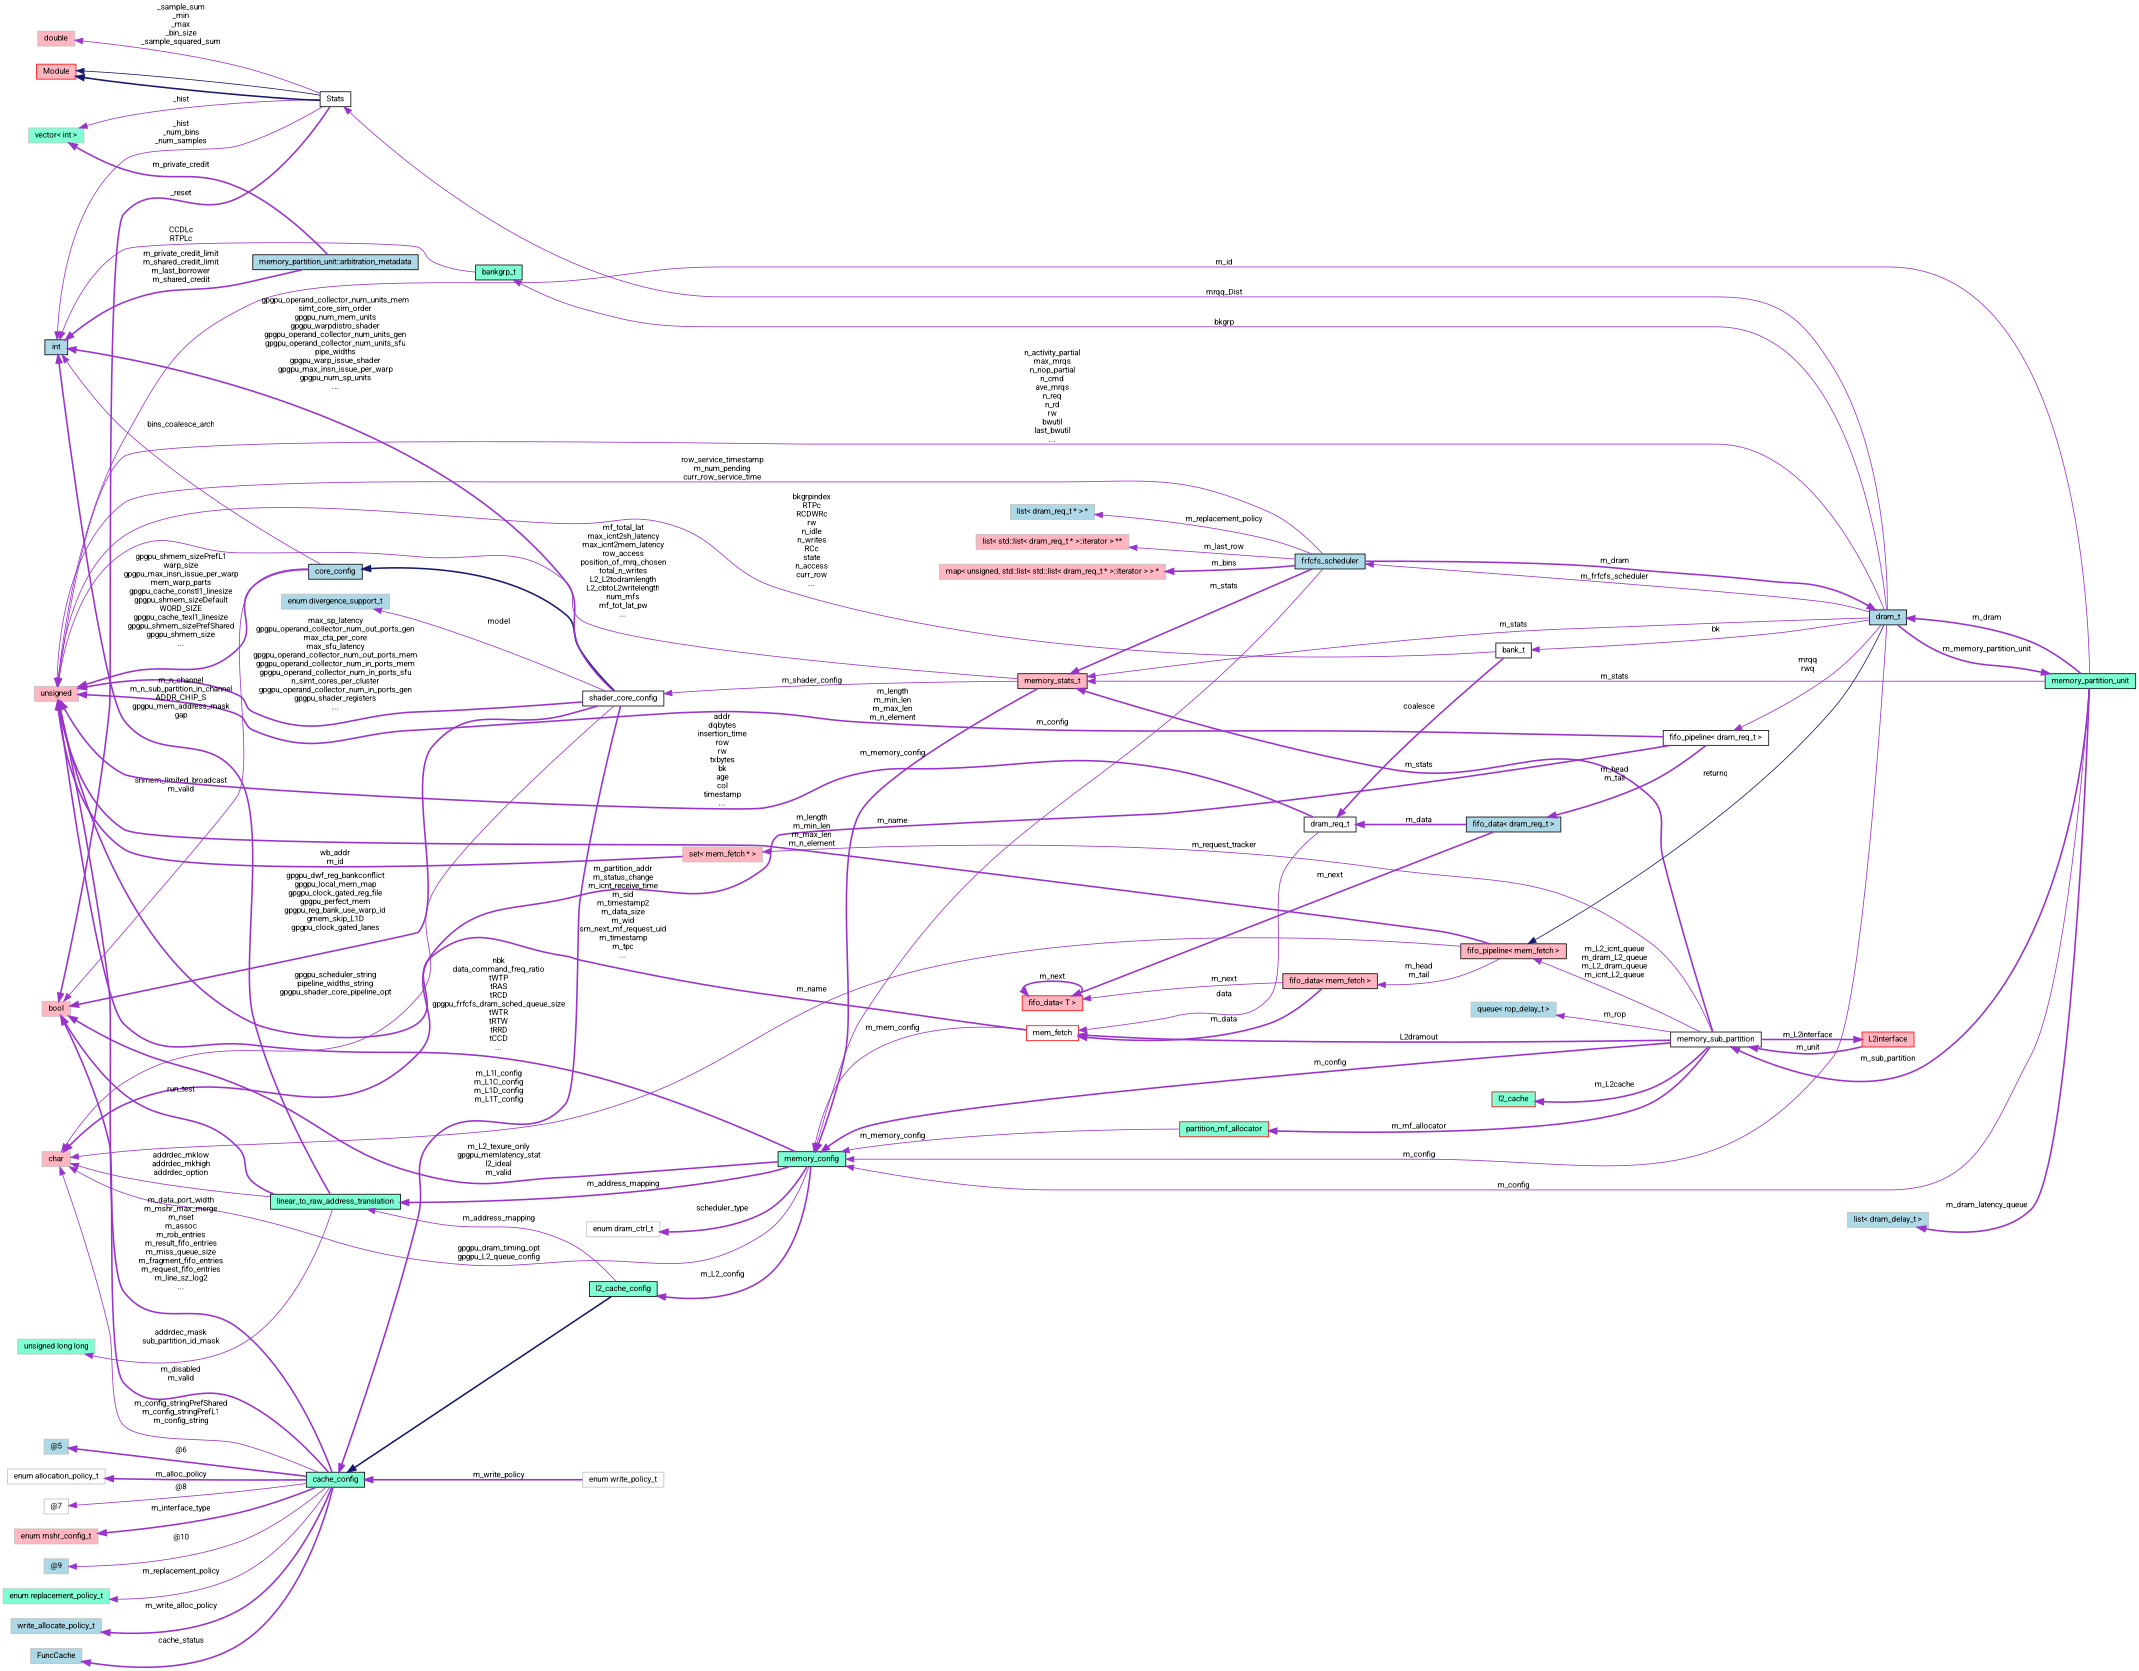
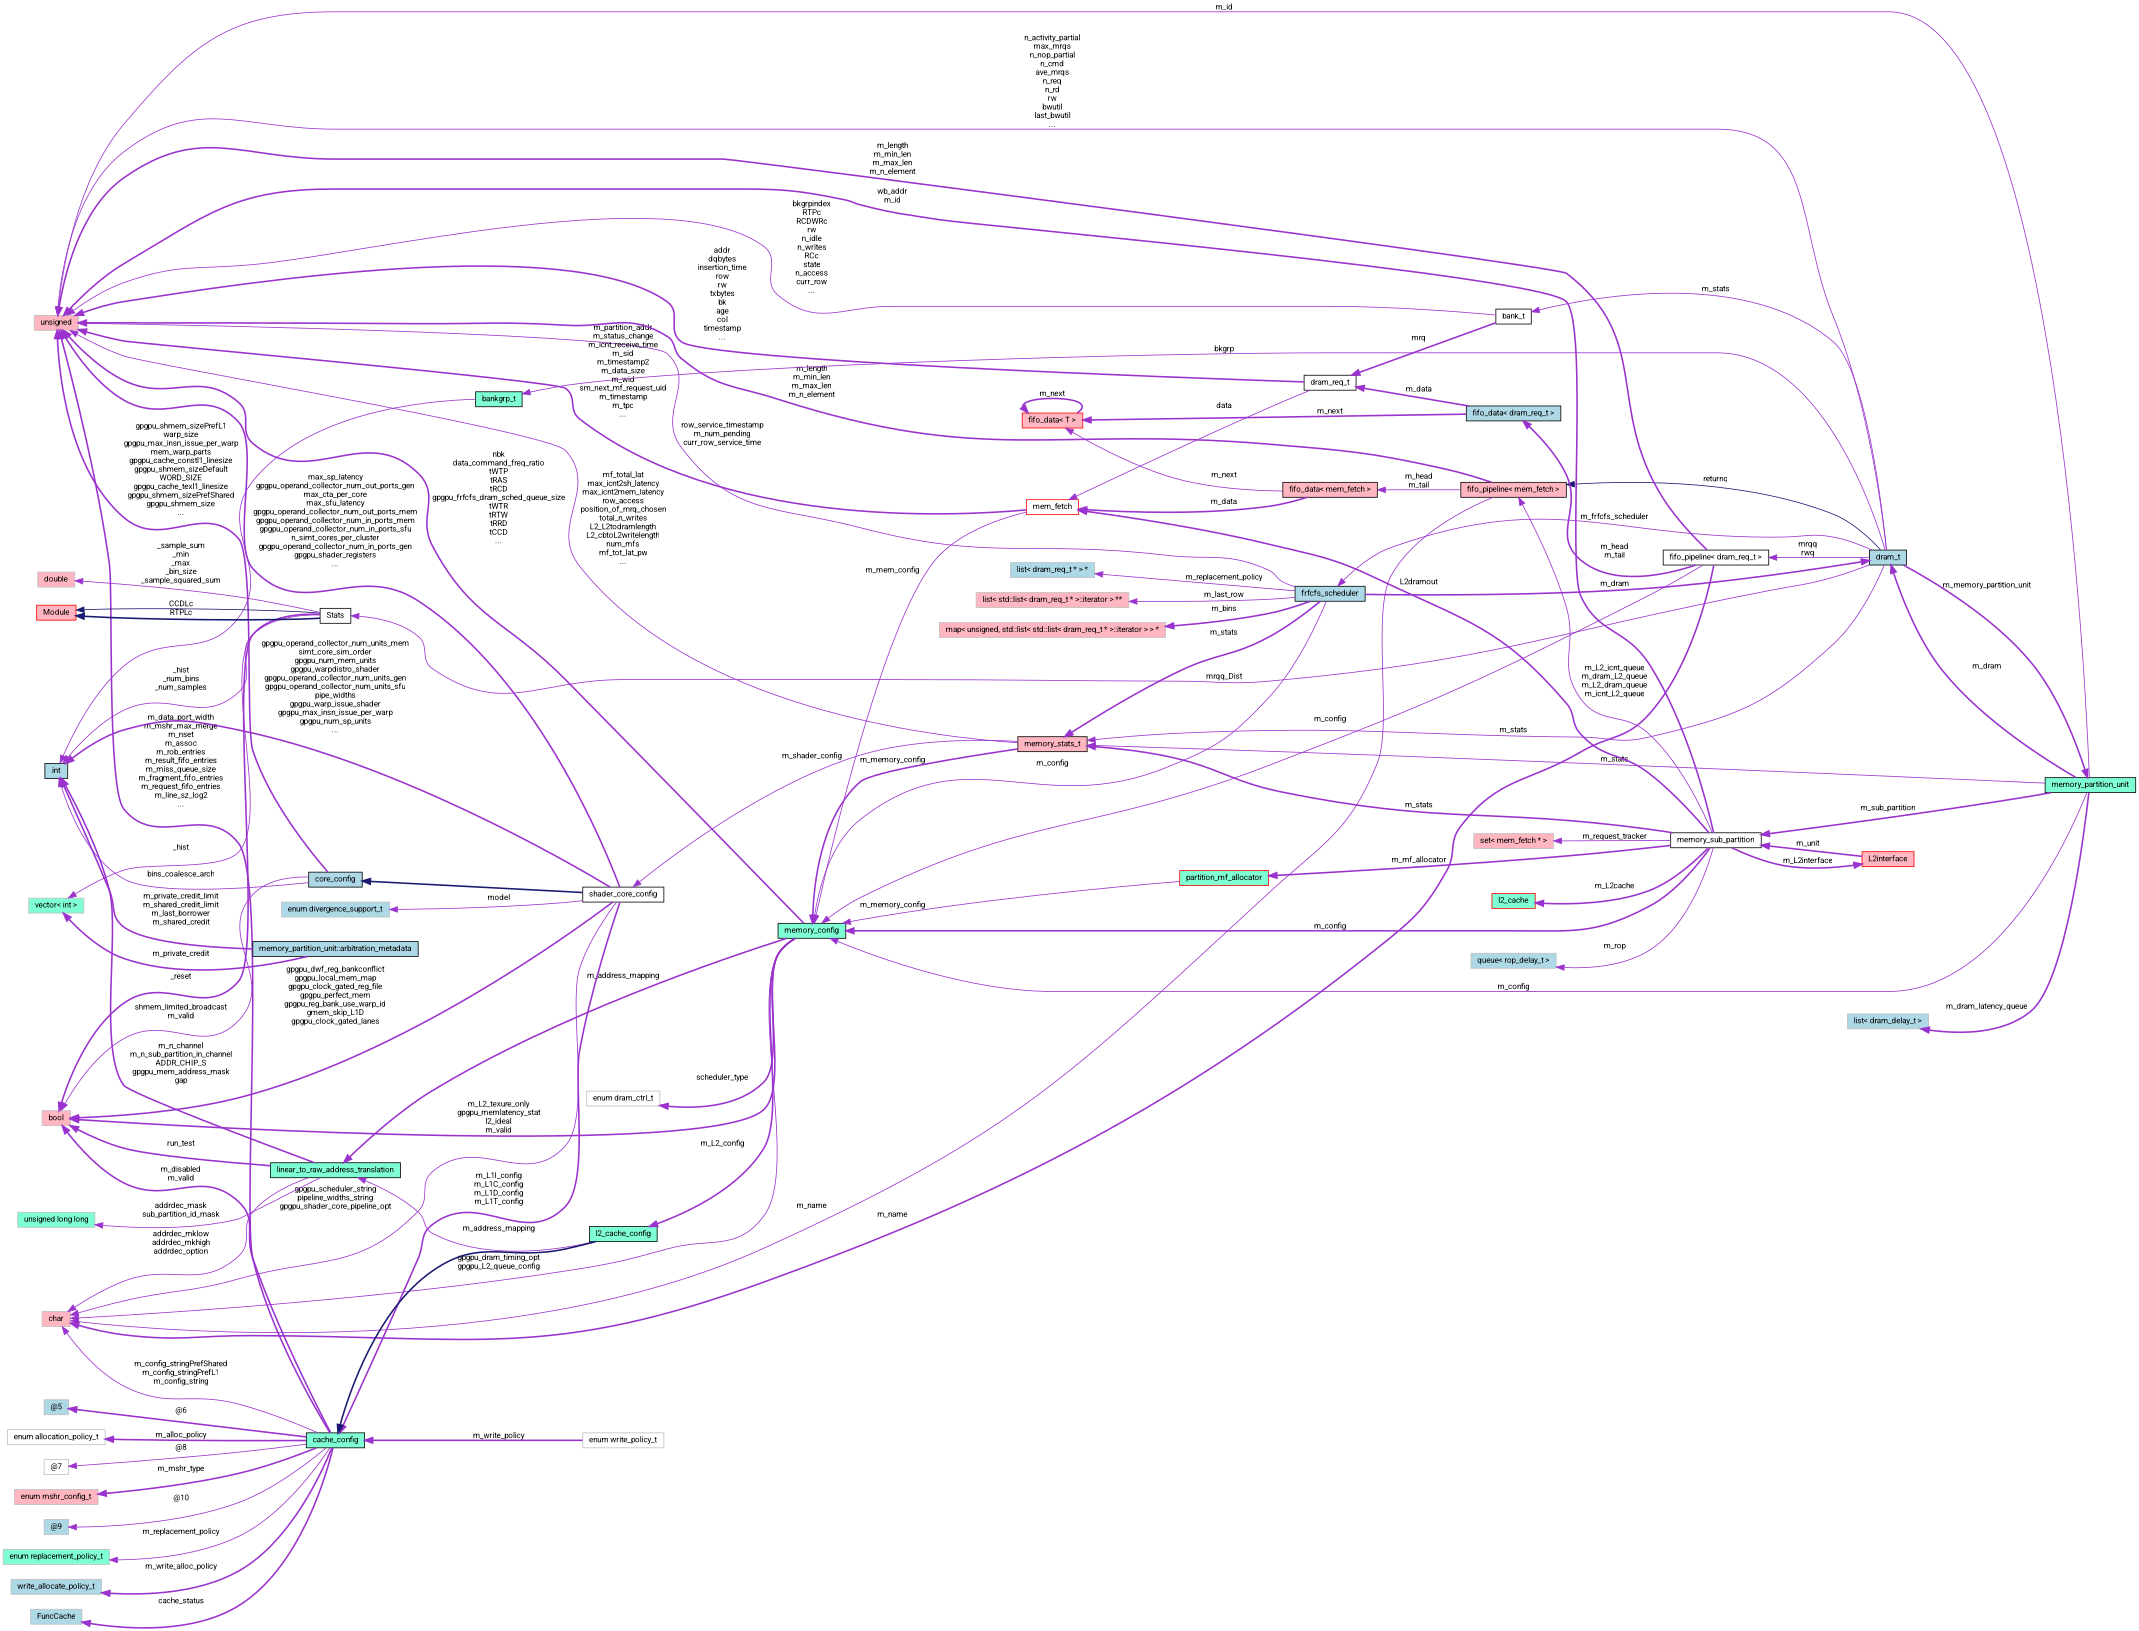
(1716, 630) -> (1716, 289)
(1419, 707) -> (1419, 338)
(323, 867) -> (1089, 235)
(1579, 1165) -> (1273, 764)
(181, 1508) -> (181, 1469)
